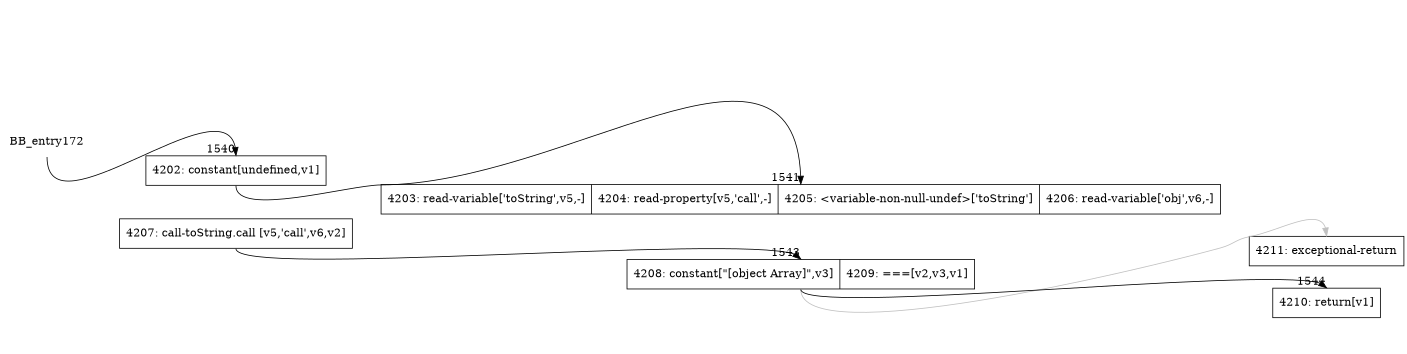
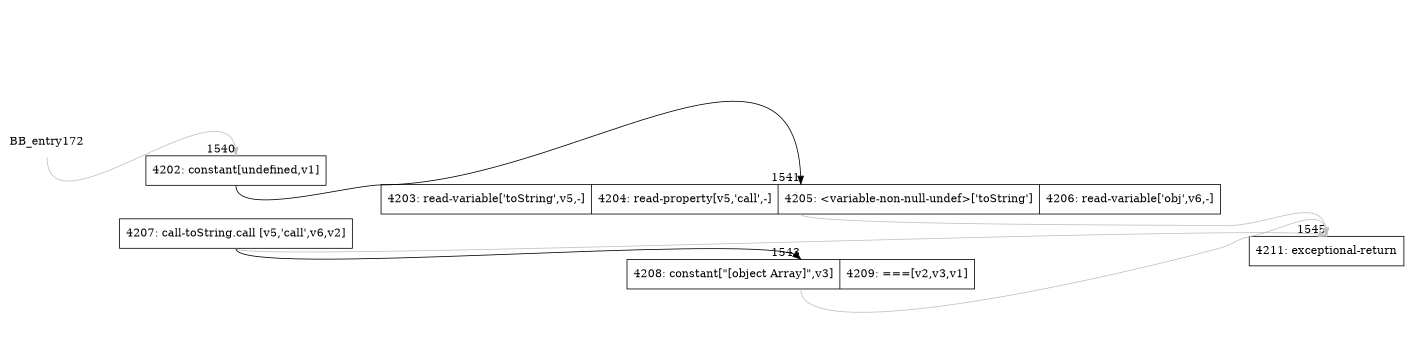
(138, 158) -> (138, 158)
none -> (1067, 225)
none -> (777, 242)
(1327, 303) -> none
